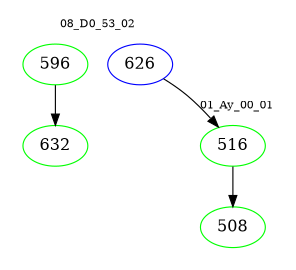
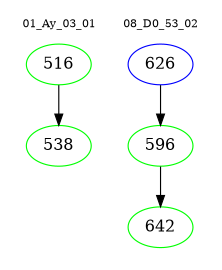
(199, 106) -> (161, 100)
(237, 106) -> (59, 24)
(55, 146) -> (161, 227)
(233, 227) -> (59, 146)
